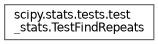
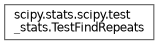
(79, 22) -> (79, 22)
